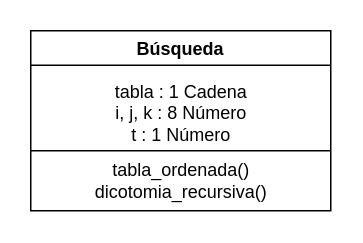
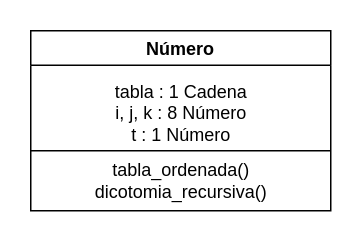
(180, 49) -> (180, 49)
